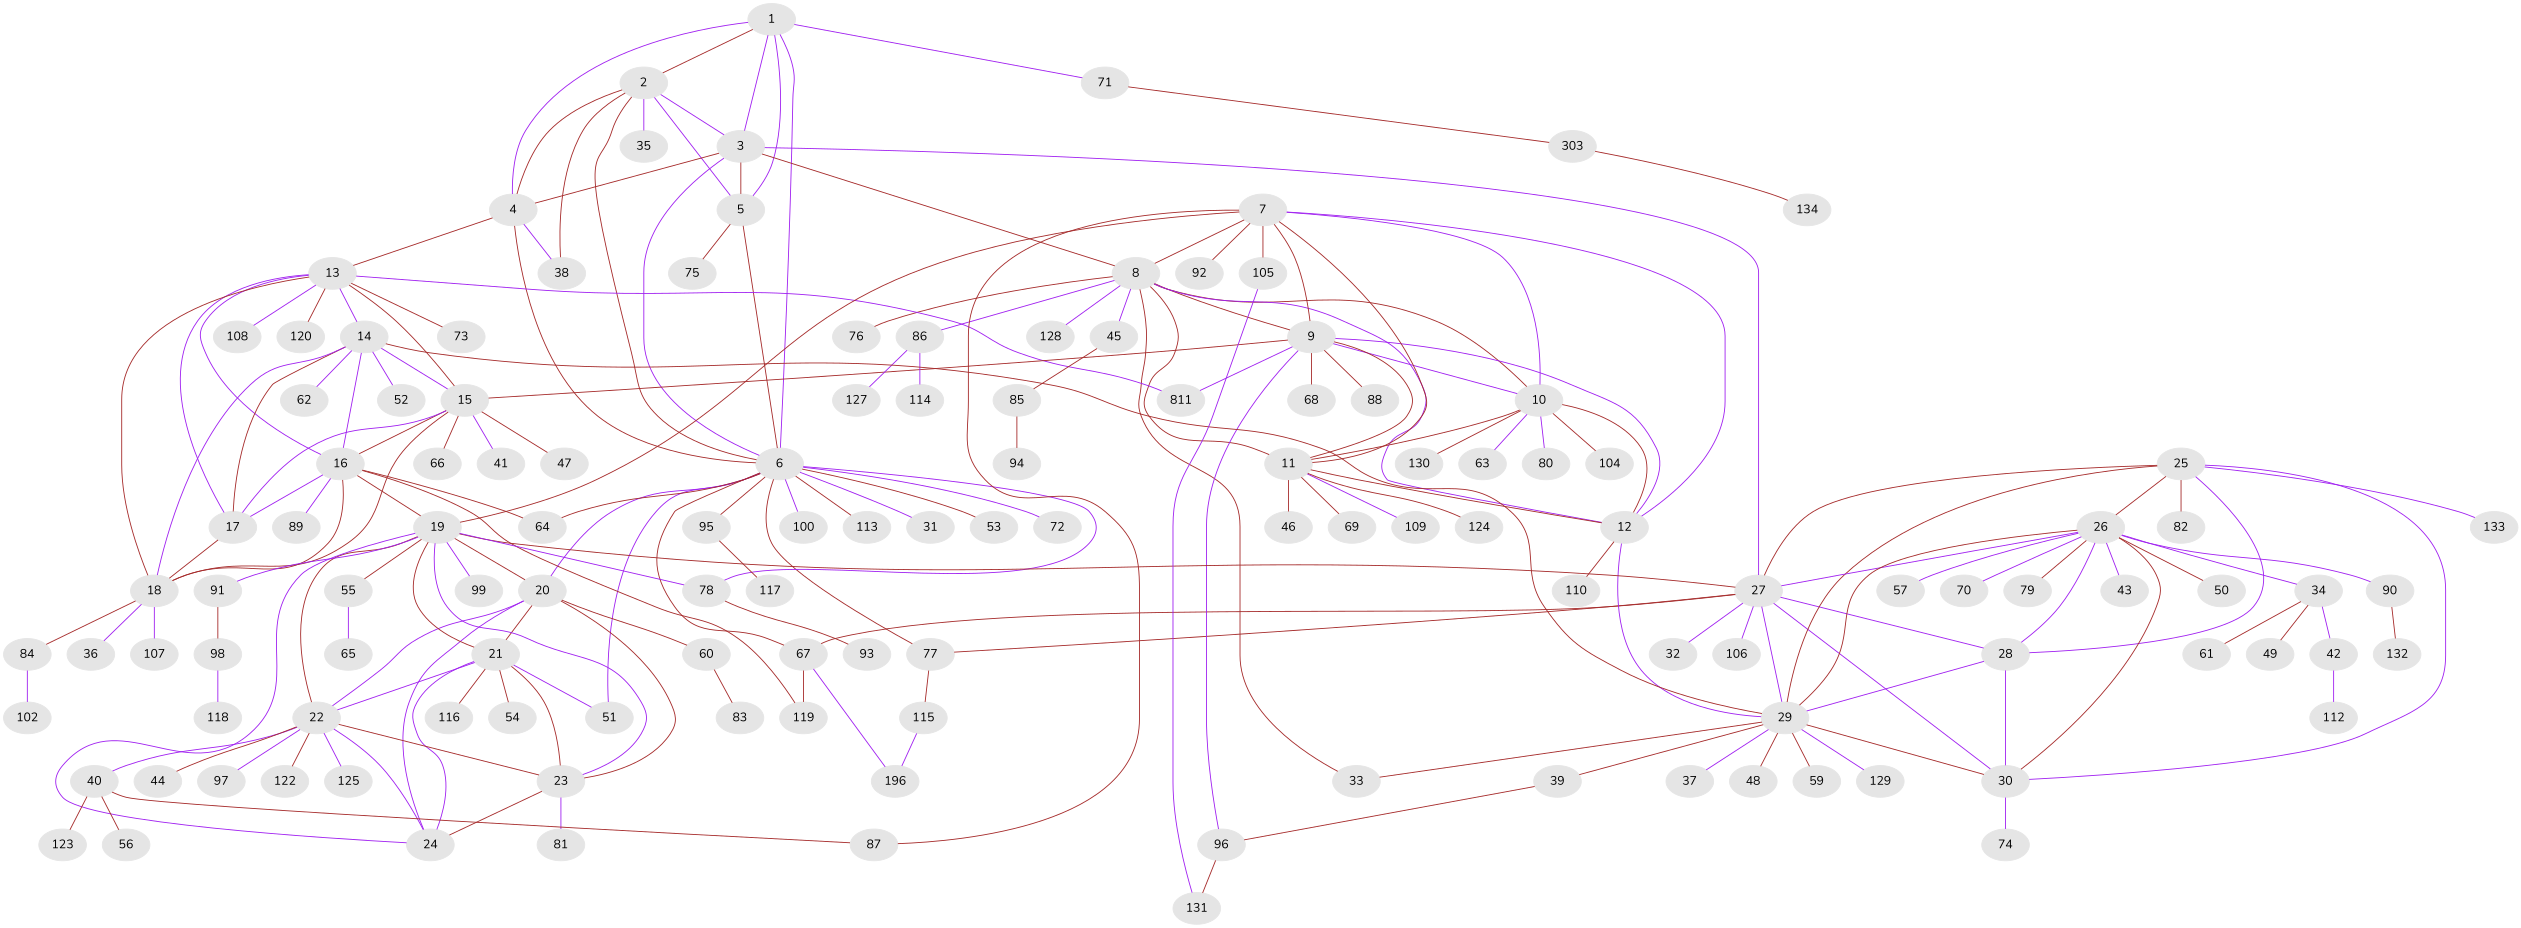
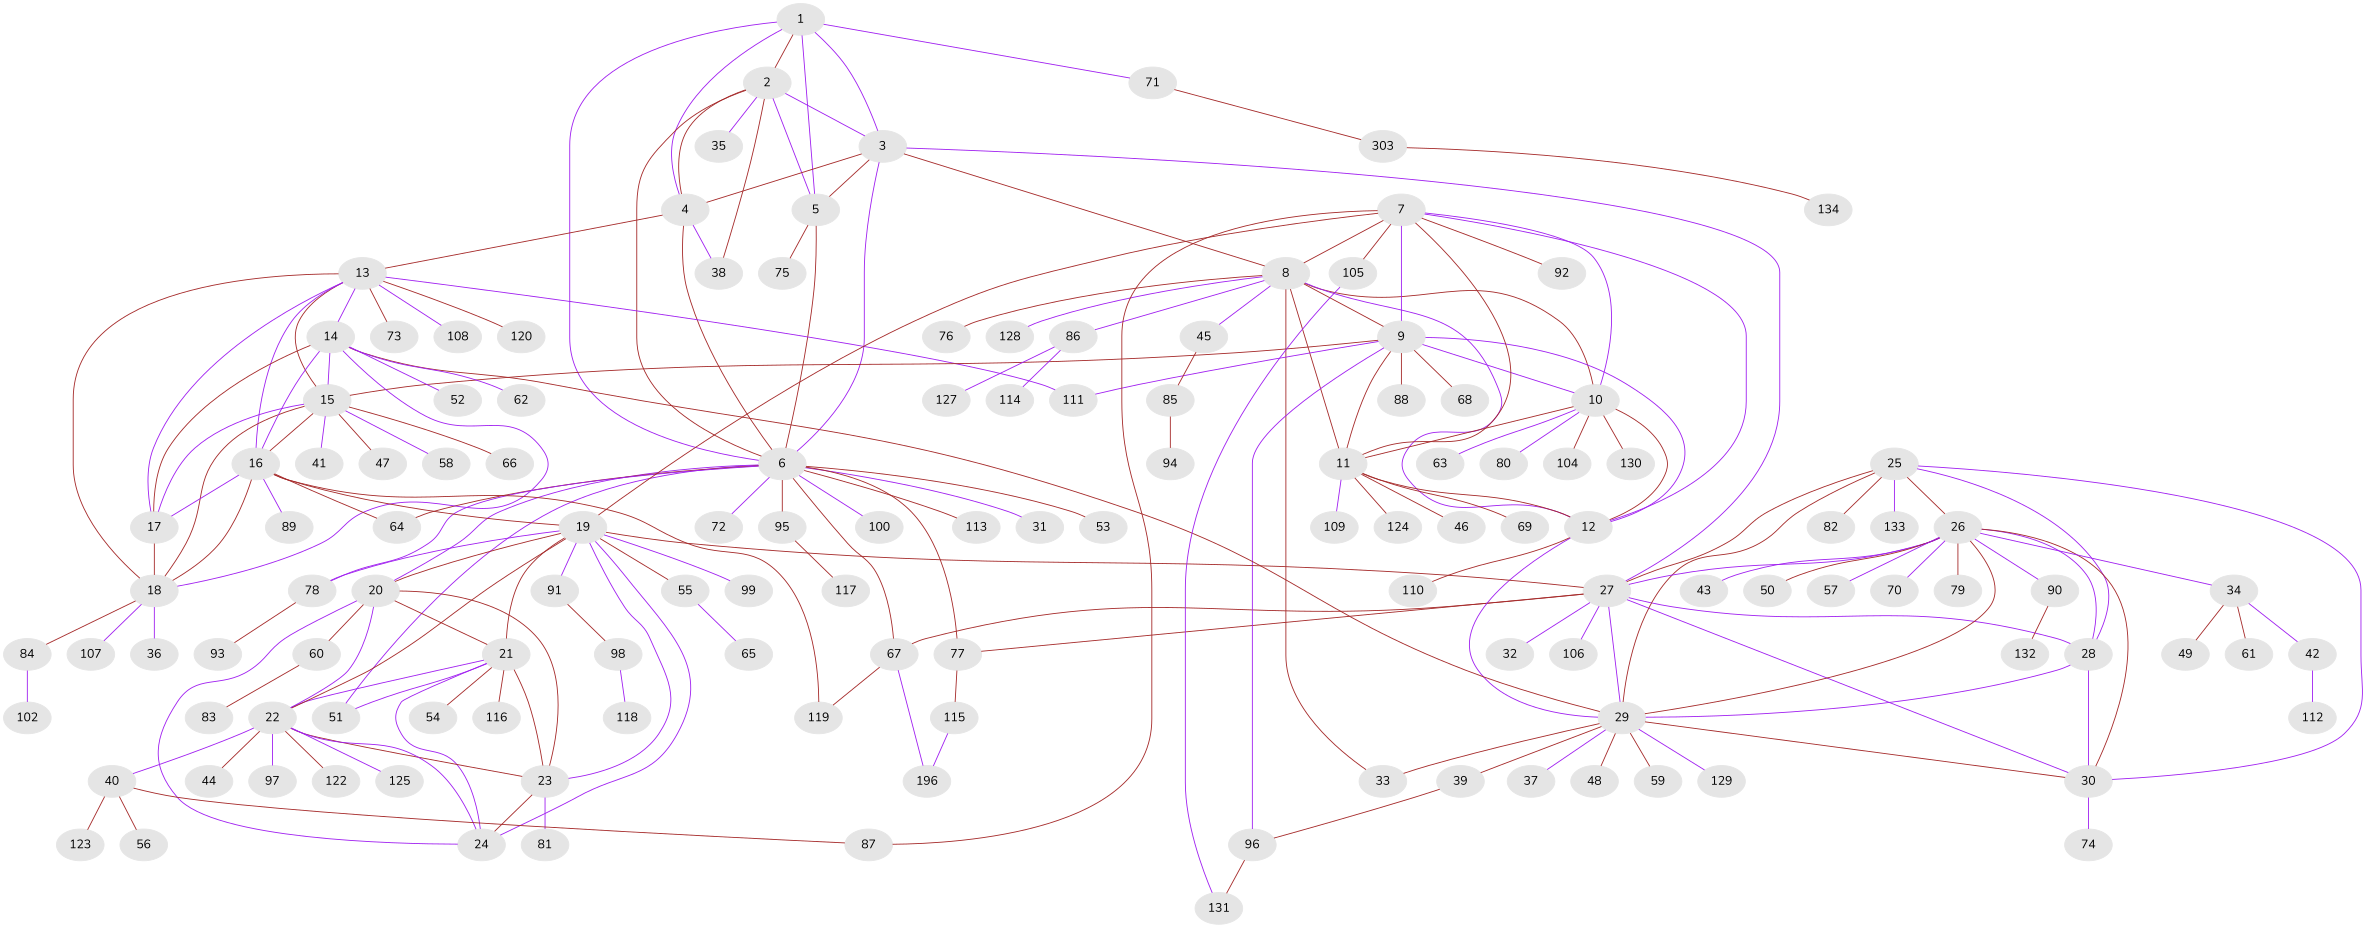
(1299, 270) -> (1401, 273)
(1181, 400) -> (1073, 400)
none -> (446, 464)
